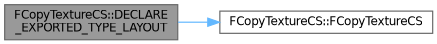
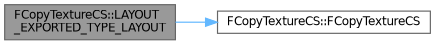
(91, 22) -> (90, 22)
